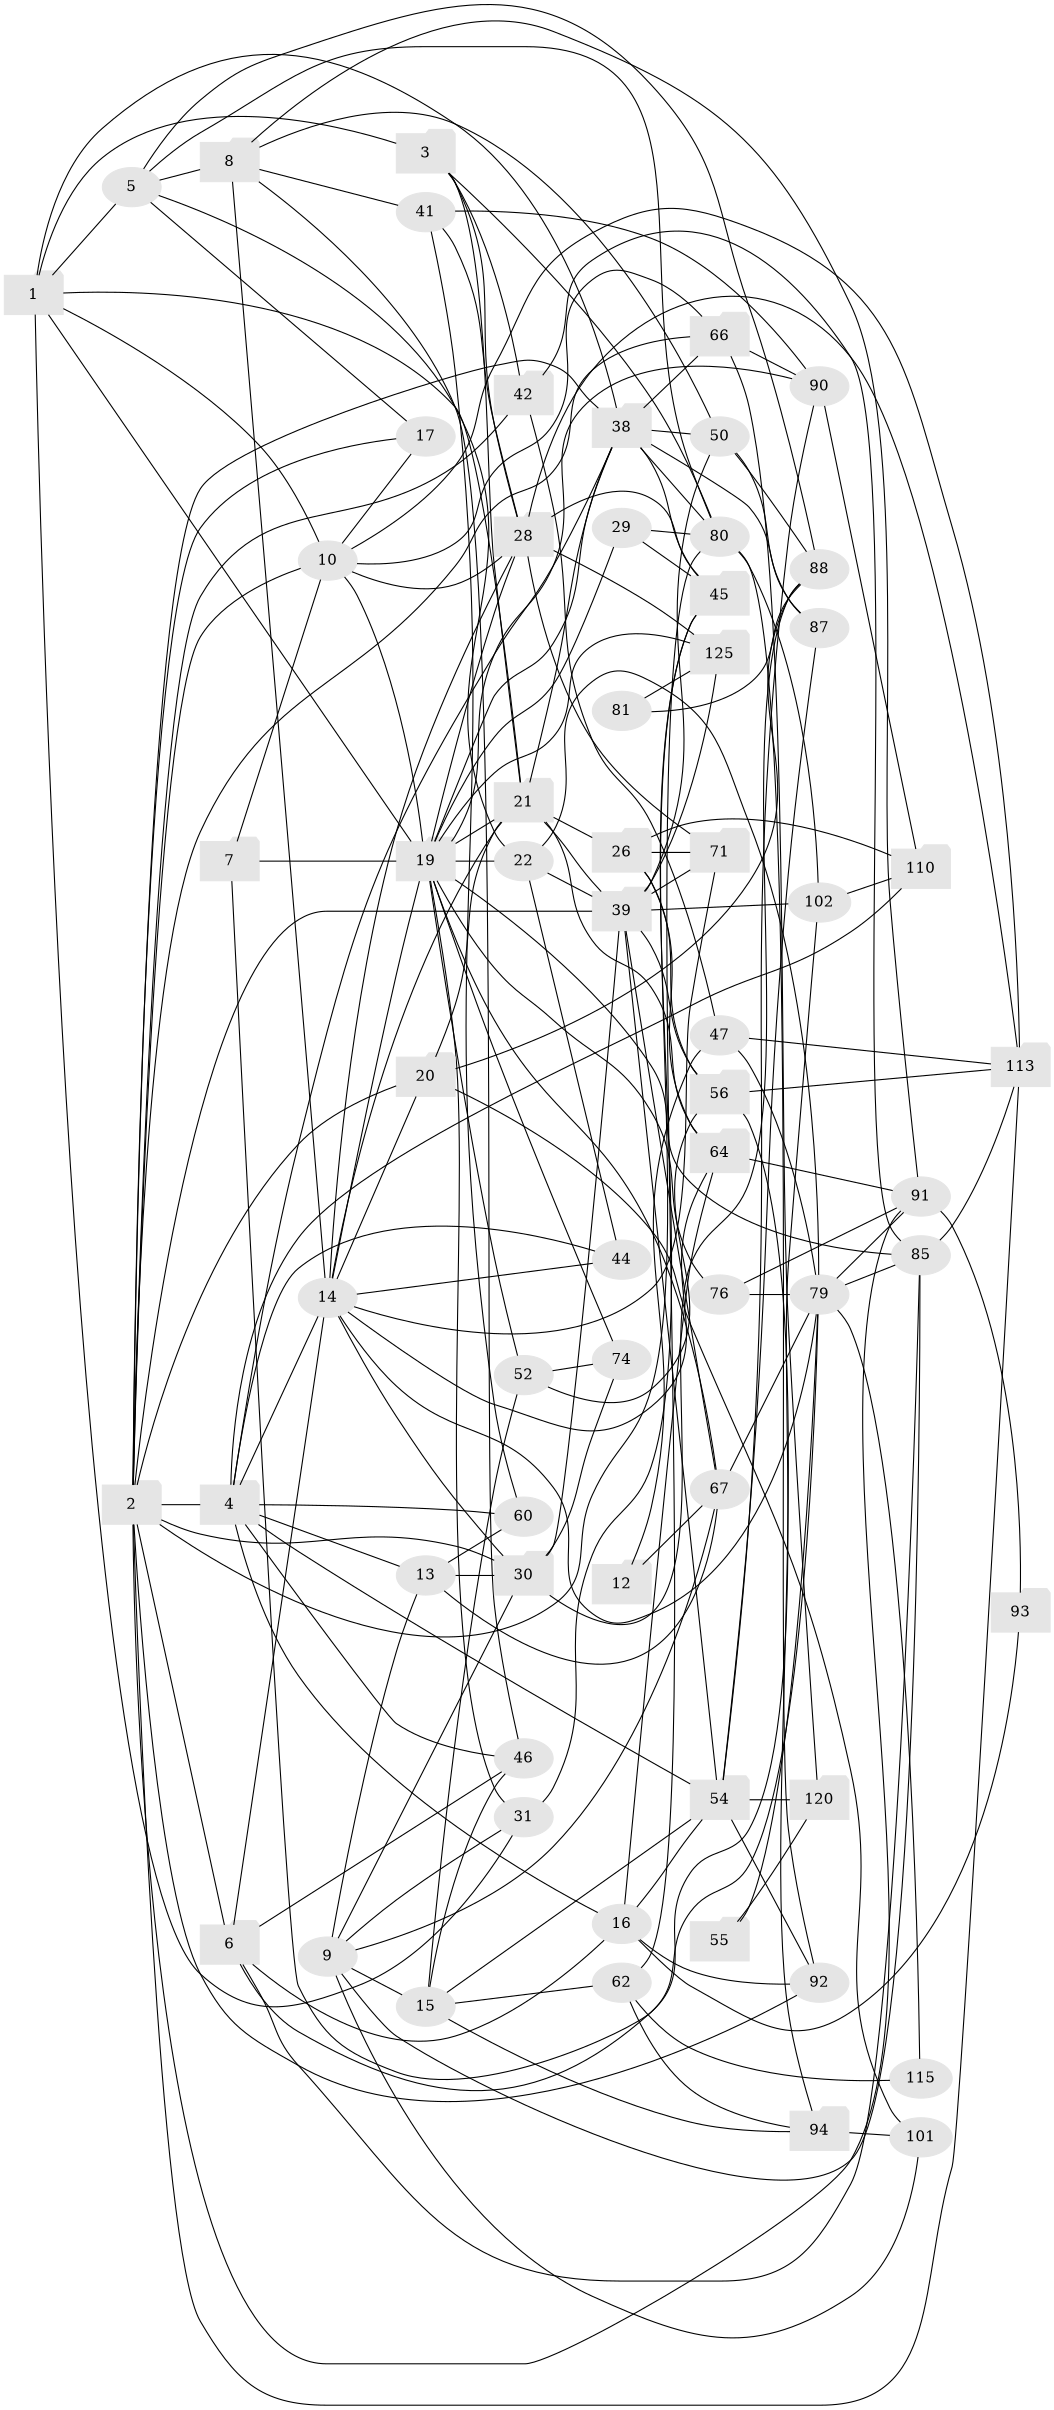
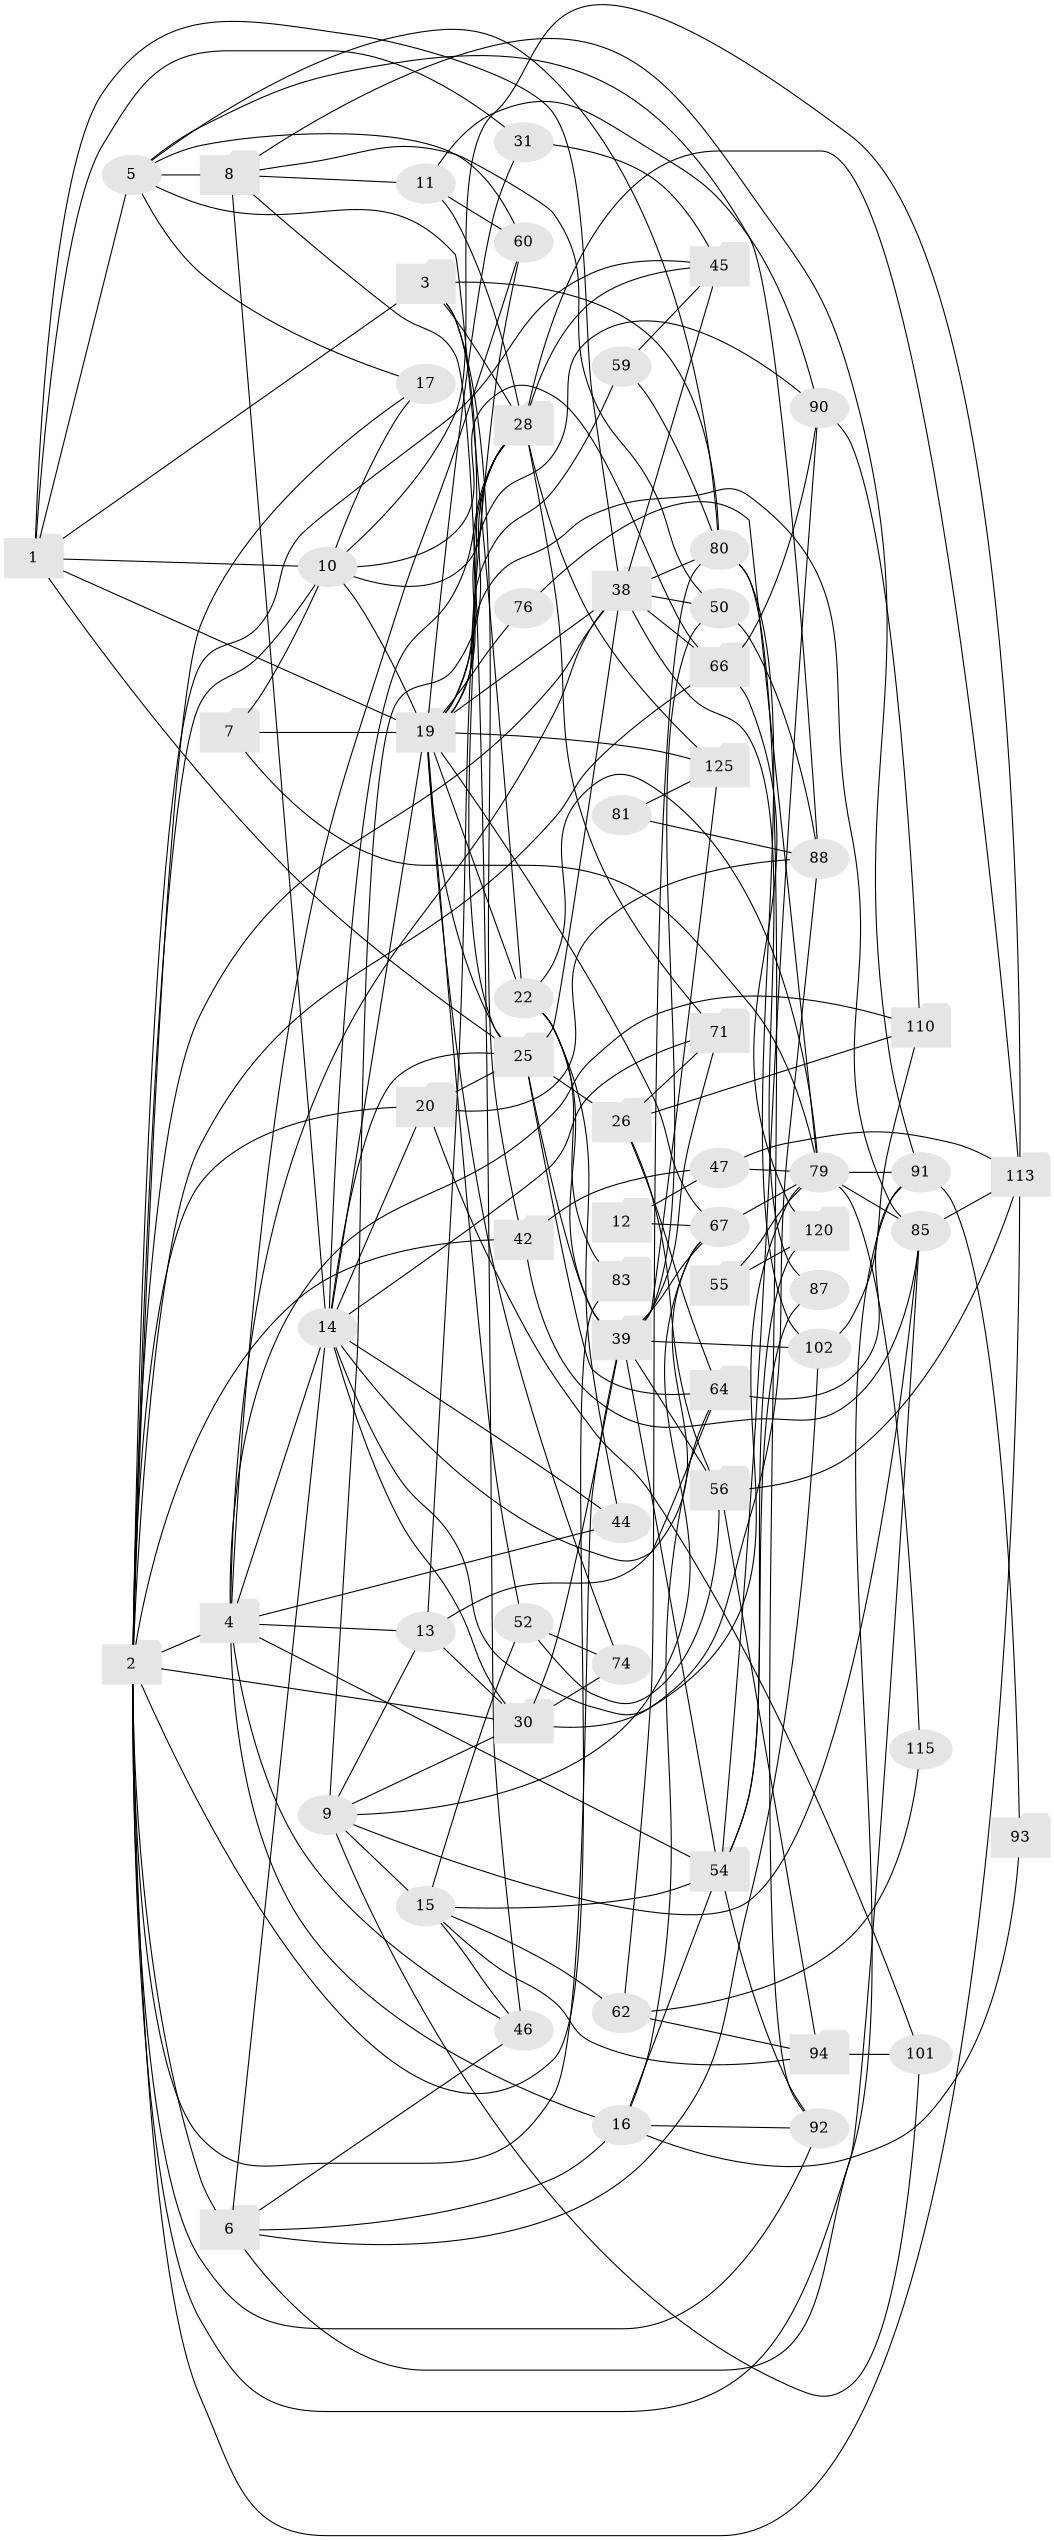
none -> (351, 134)
(426, 212) -> (426, 184)
(622, 528) -> (622, 367)
(767, 534) -> none
(524, 802) -> (524, 1057)
(832, 1240) -> none
none -> (622, 1281)
(421, 1882) -> (363, 1062)
